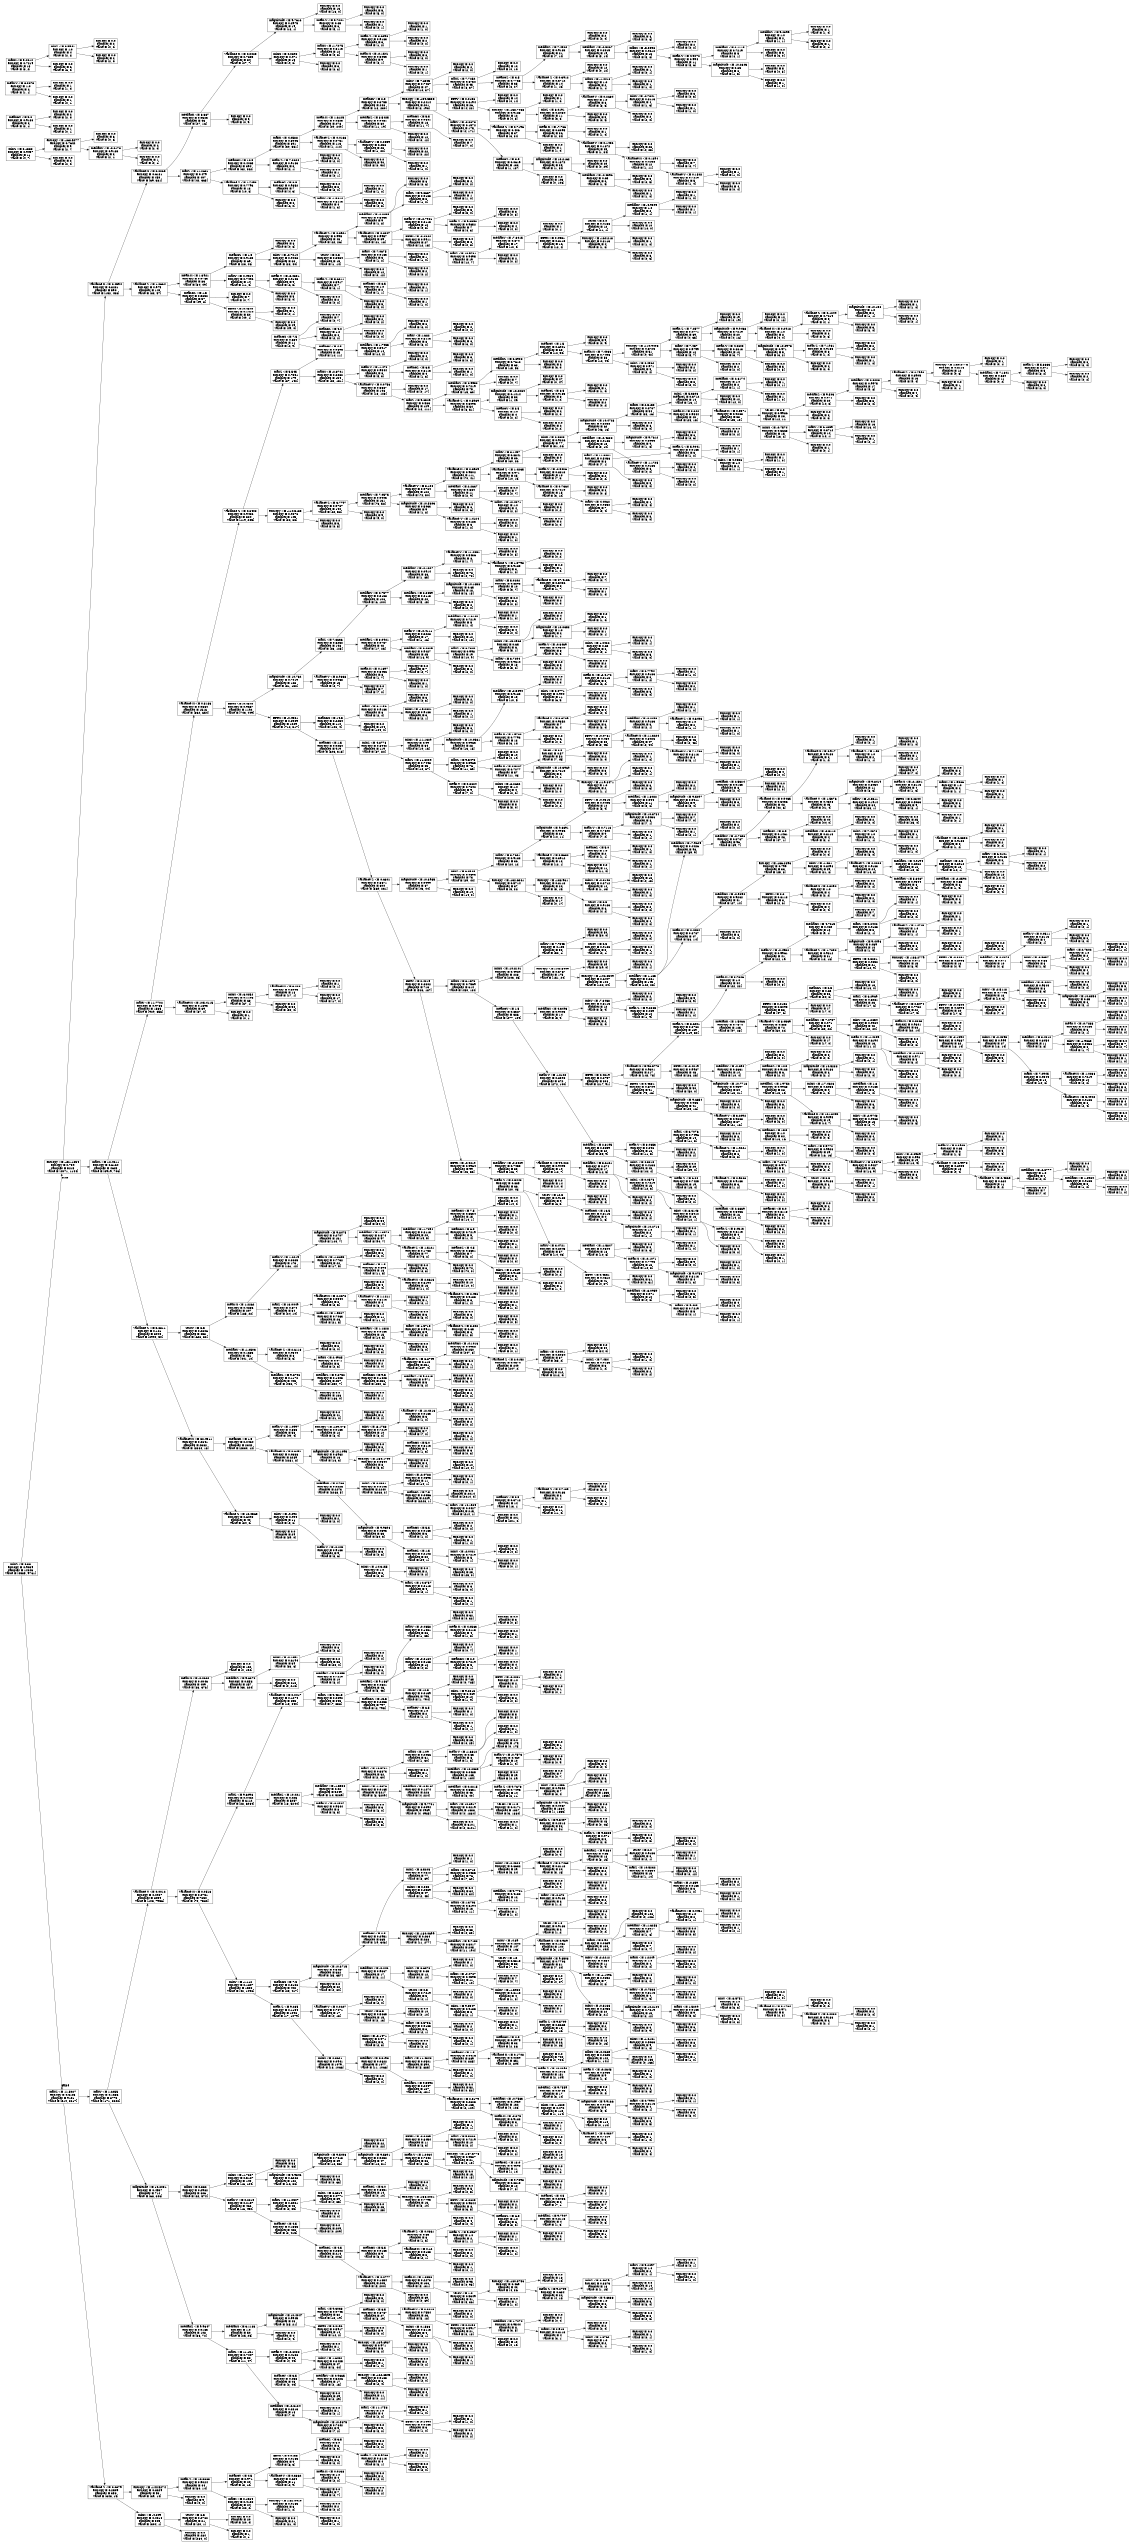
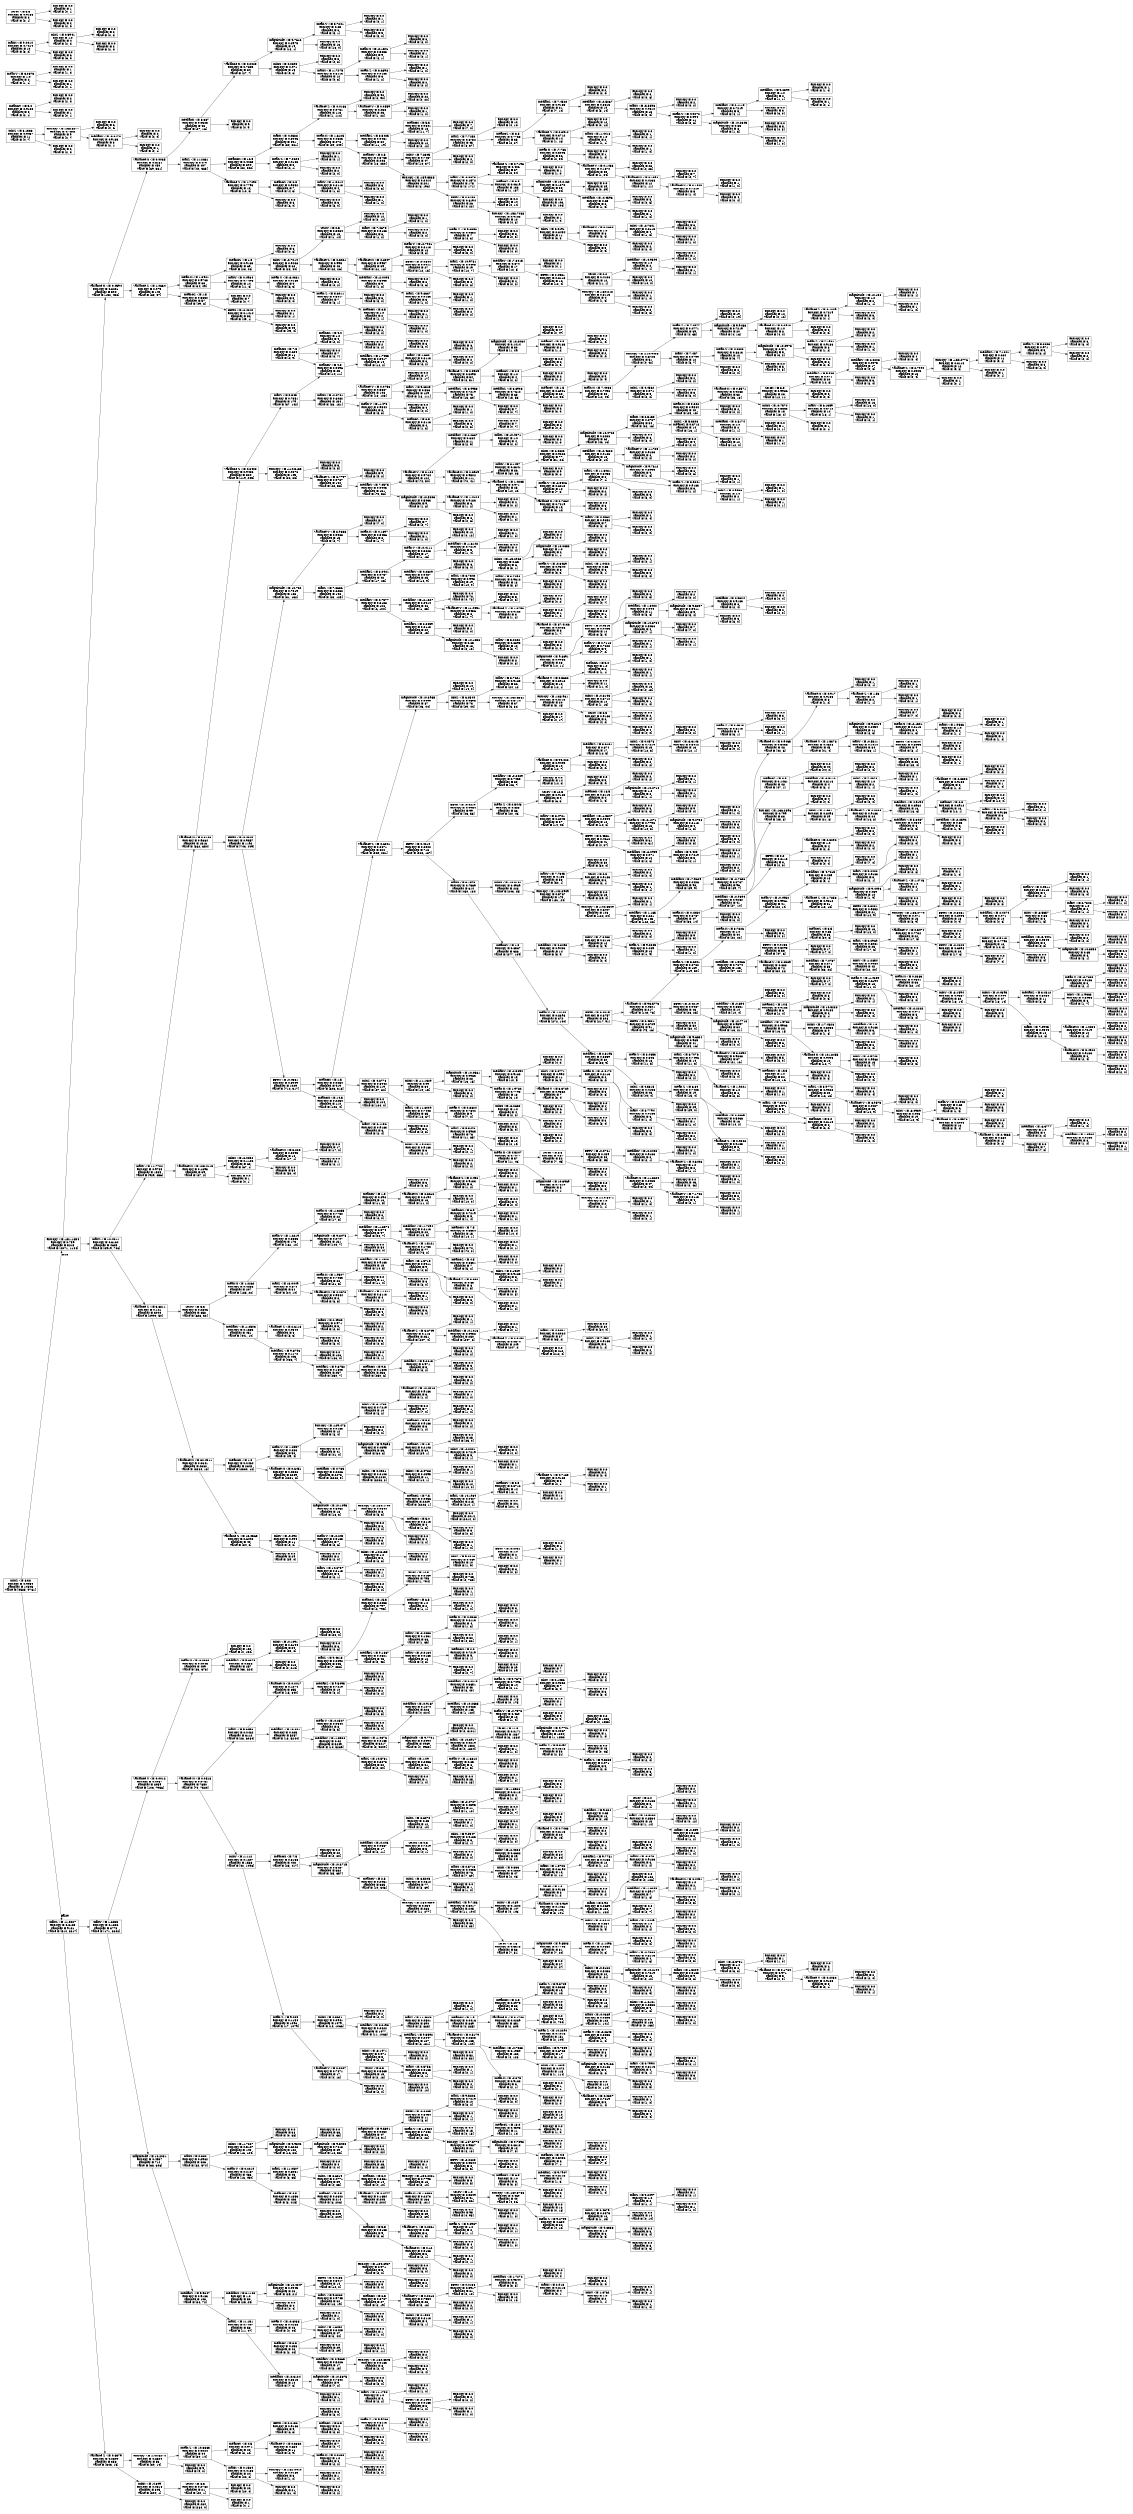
(797, 1175) -> (797, 1115)
(330, 1552) -> (330, 1541)
(395, 1579) -> (351, 1565)
(440, 1884) -> (484, 1872)
